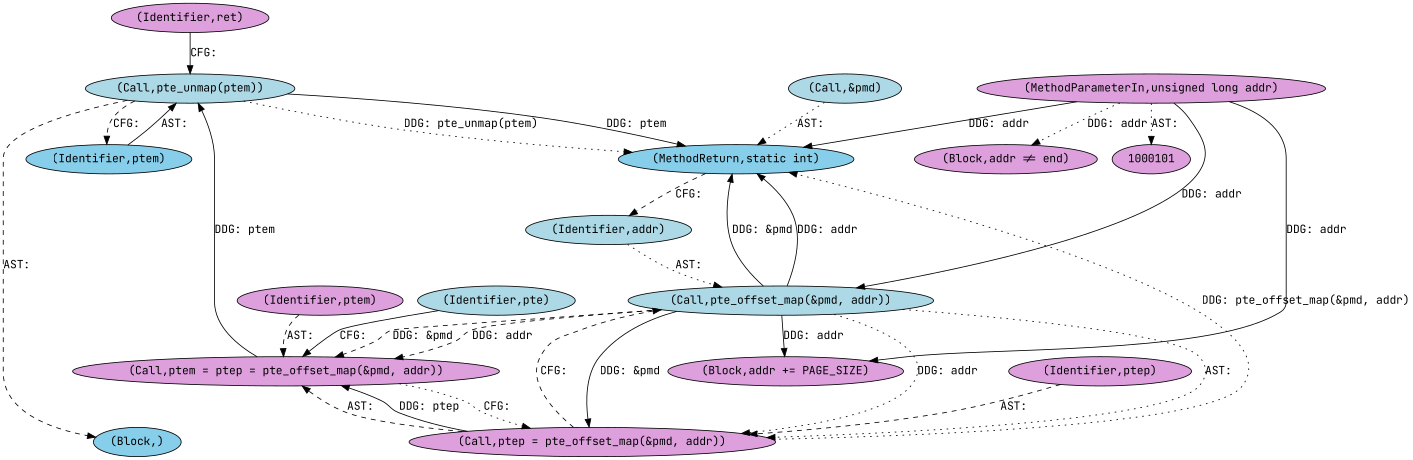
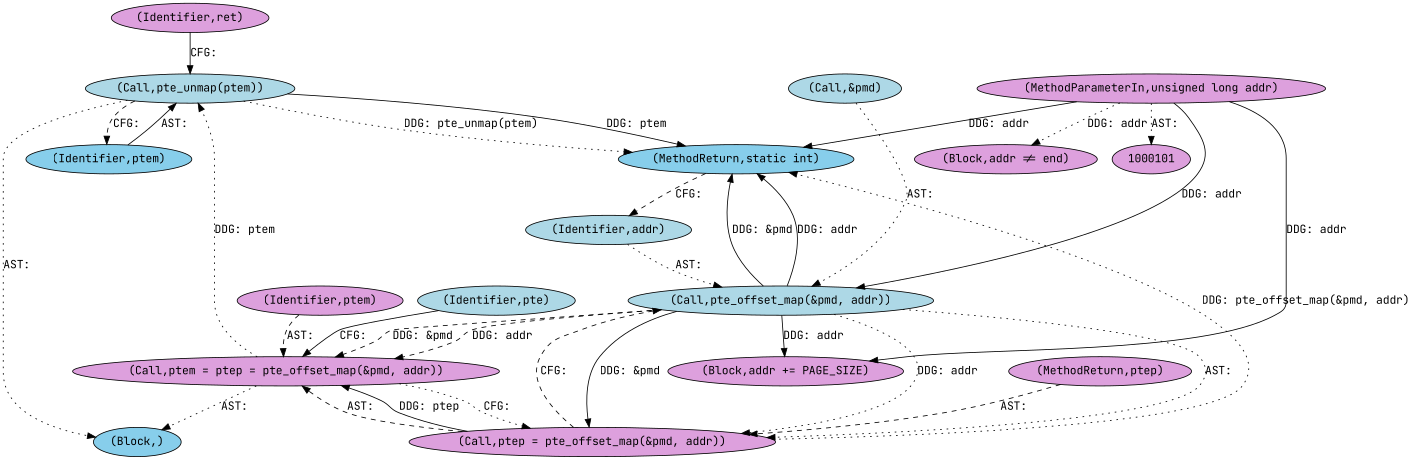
(795, 121) -> (901, 210)
(214, 241) -> (214, 241)
(3, 251) -> (3, 251)
(1100, 371) -> (1100, 371)
none -> (213, 406)
